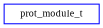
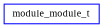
(52, 14) -> (52, 14)
